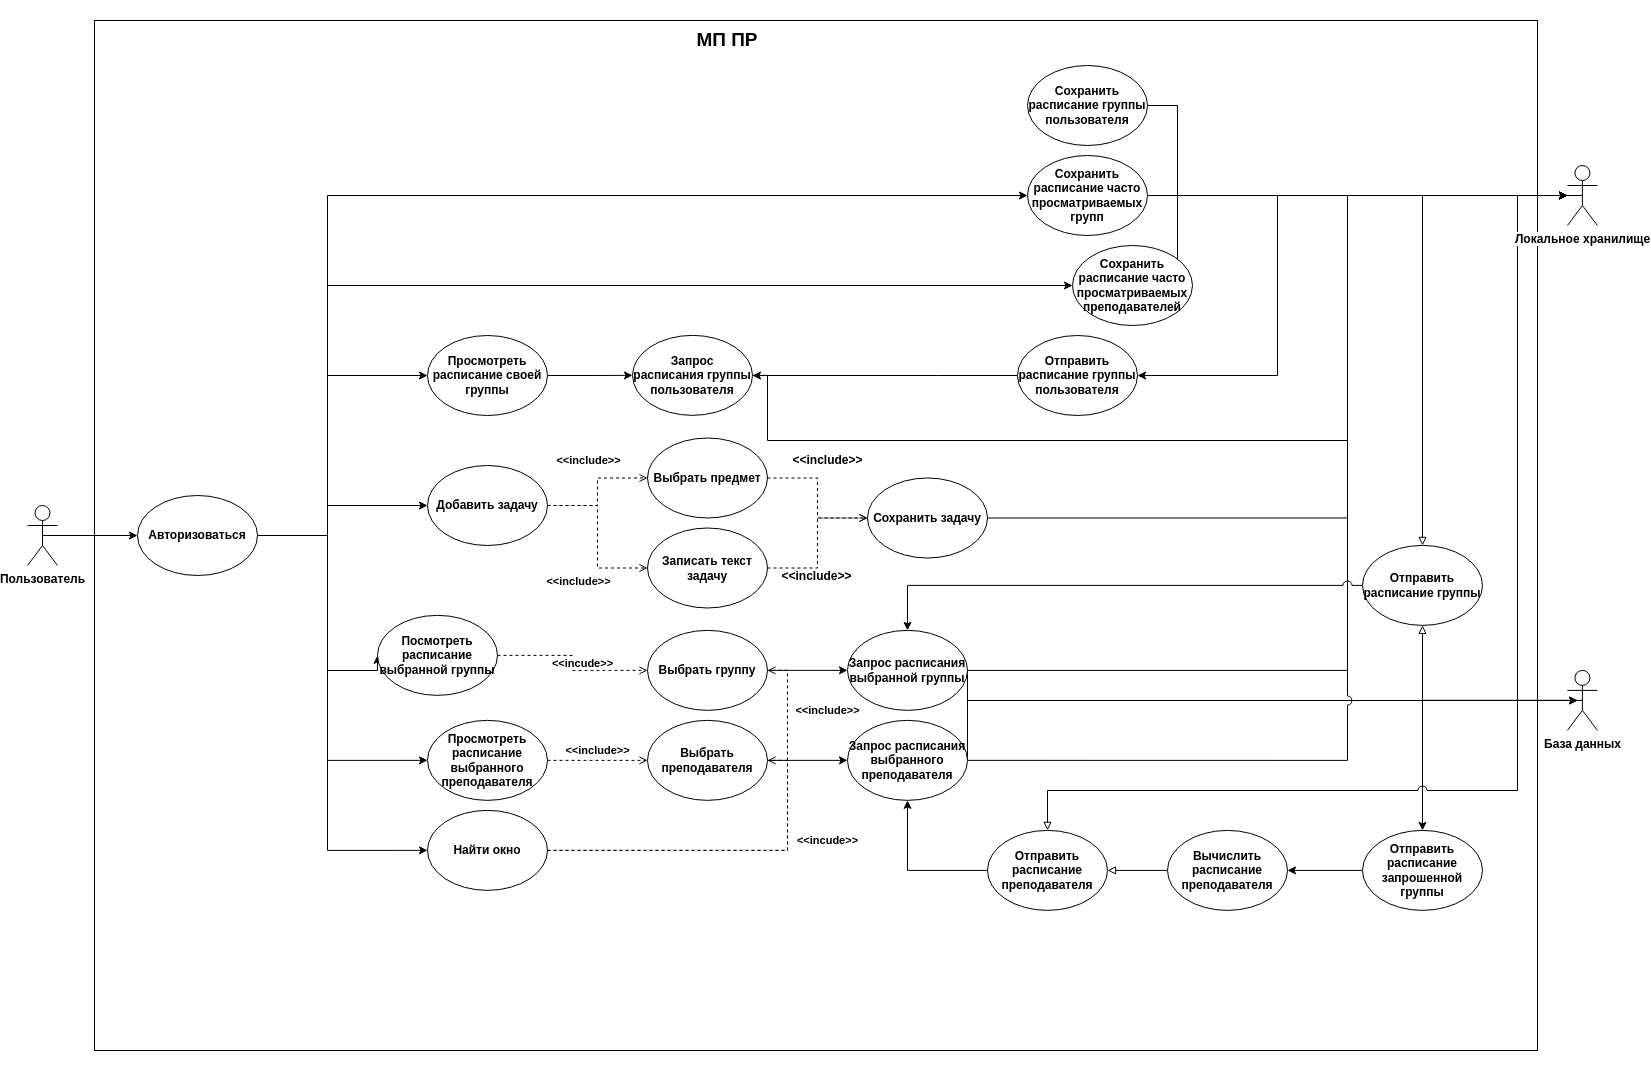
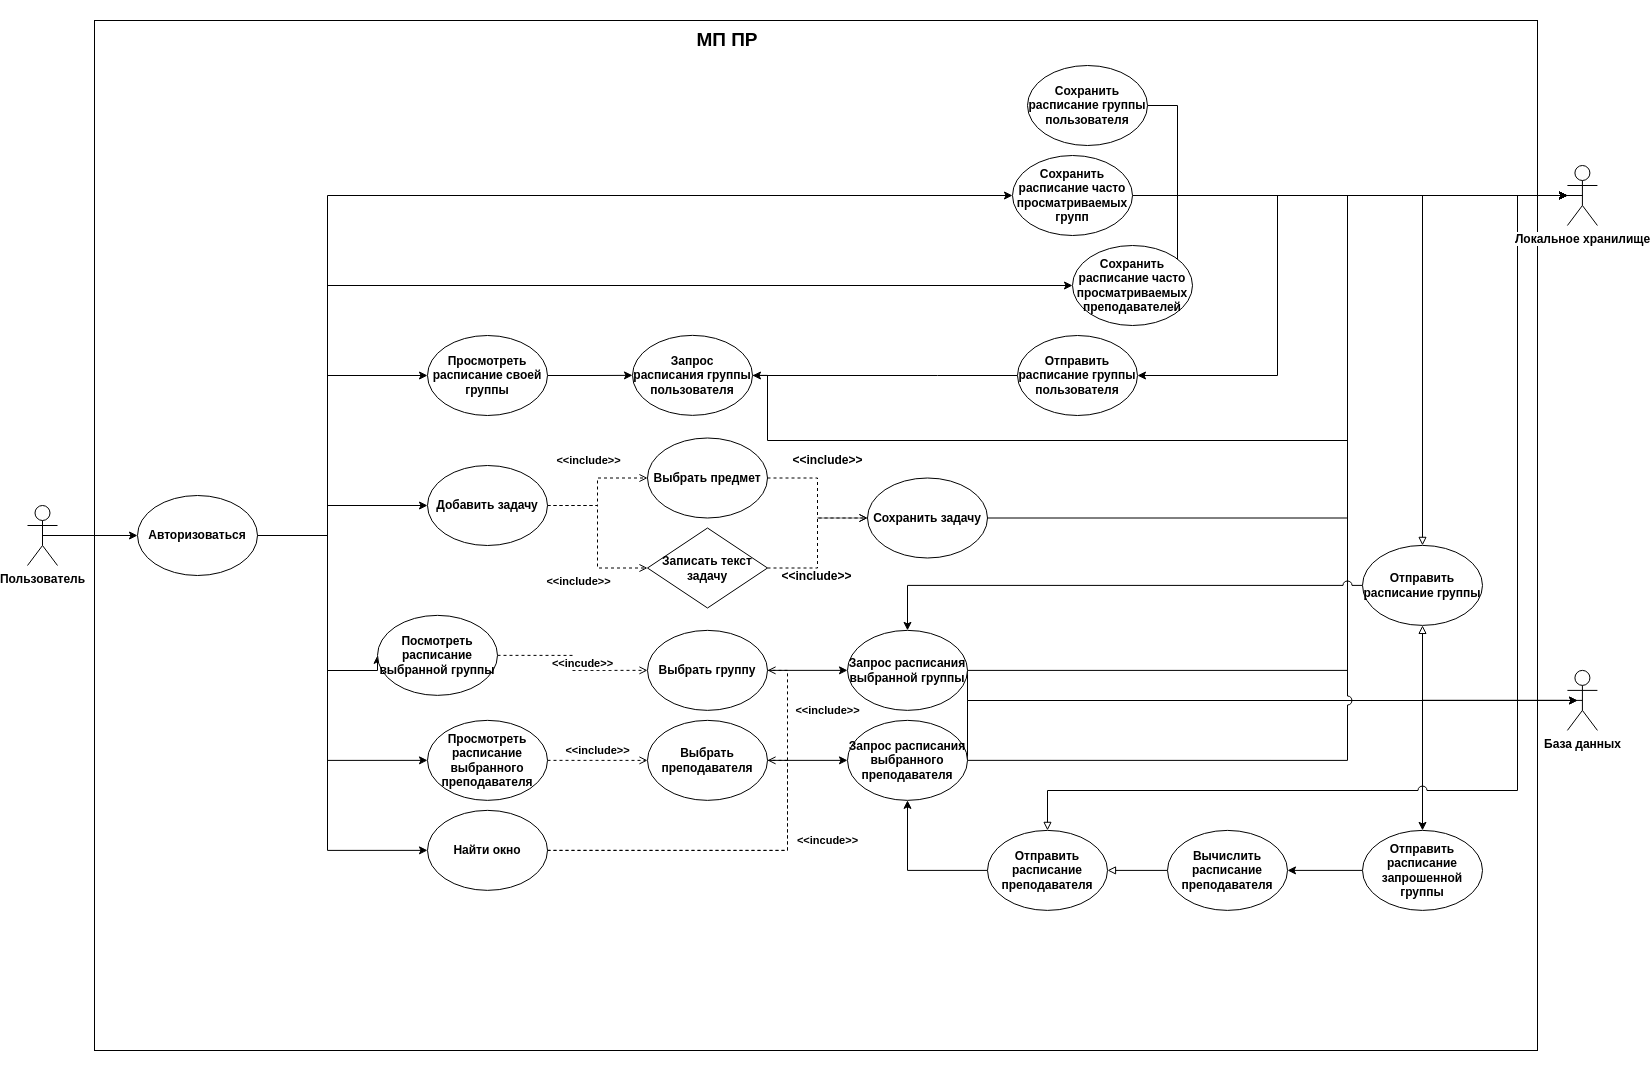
(1088, 196) -> (1073, 196)
(708, 568) -> (708, 568)
